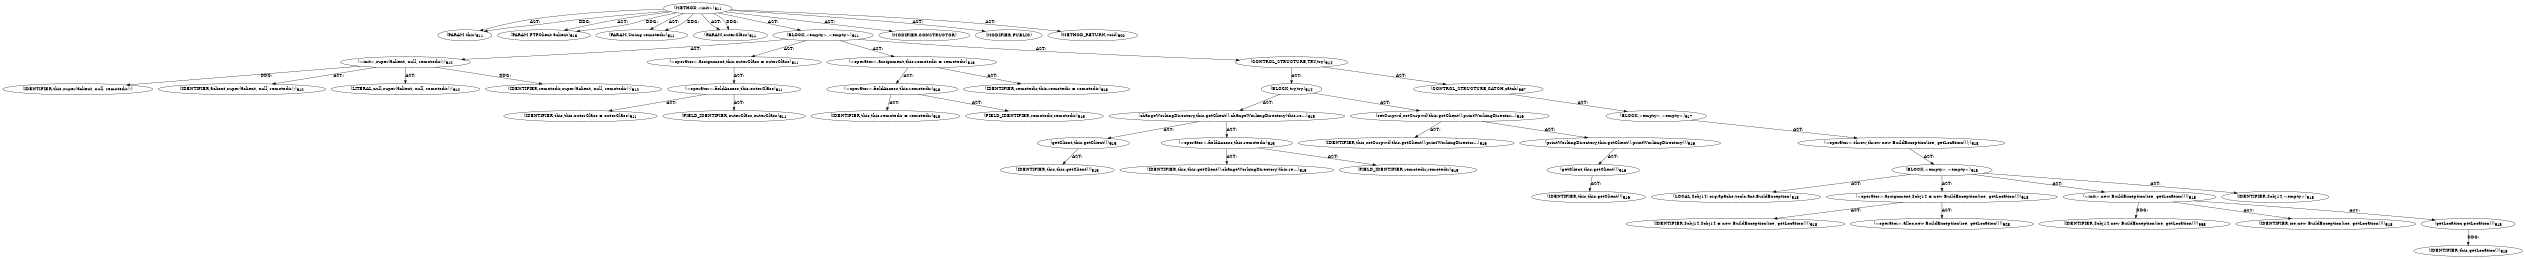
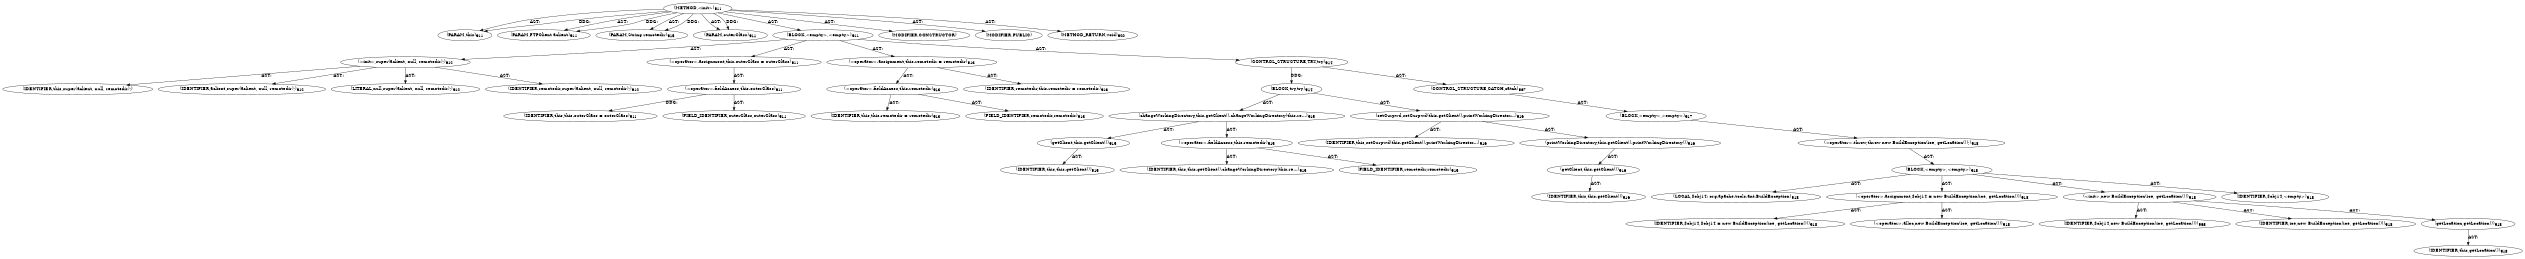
(574, 35) -> (574, 35)
(671, 35) -> (671, 35)
(267, 76) -> (267, 76)
(506, 76) -> (506, 76)
(1297, 76) -> (1297, 76)
(672, 103) -> (672, 103)
(2143, 210) -> (2143, 210)
(2006, 223) -> (2006, 223)
(2474, 237) -> (2474, 237)
